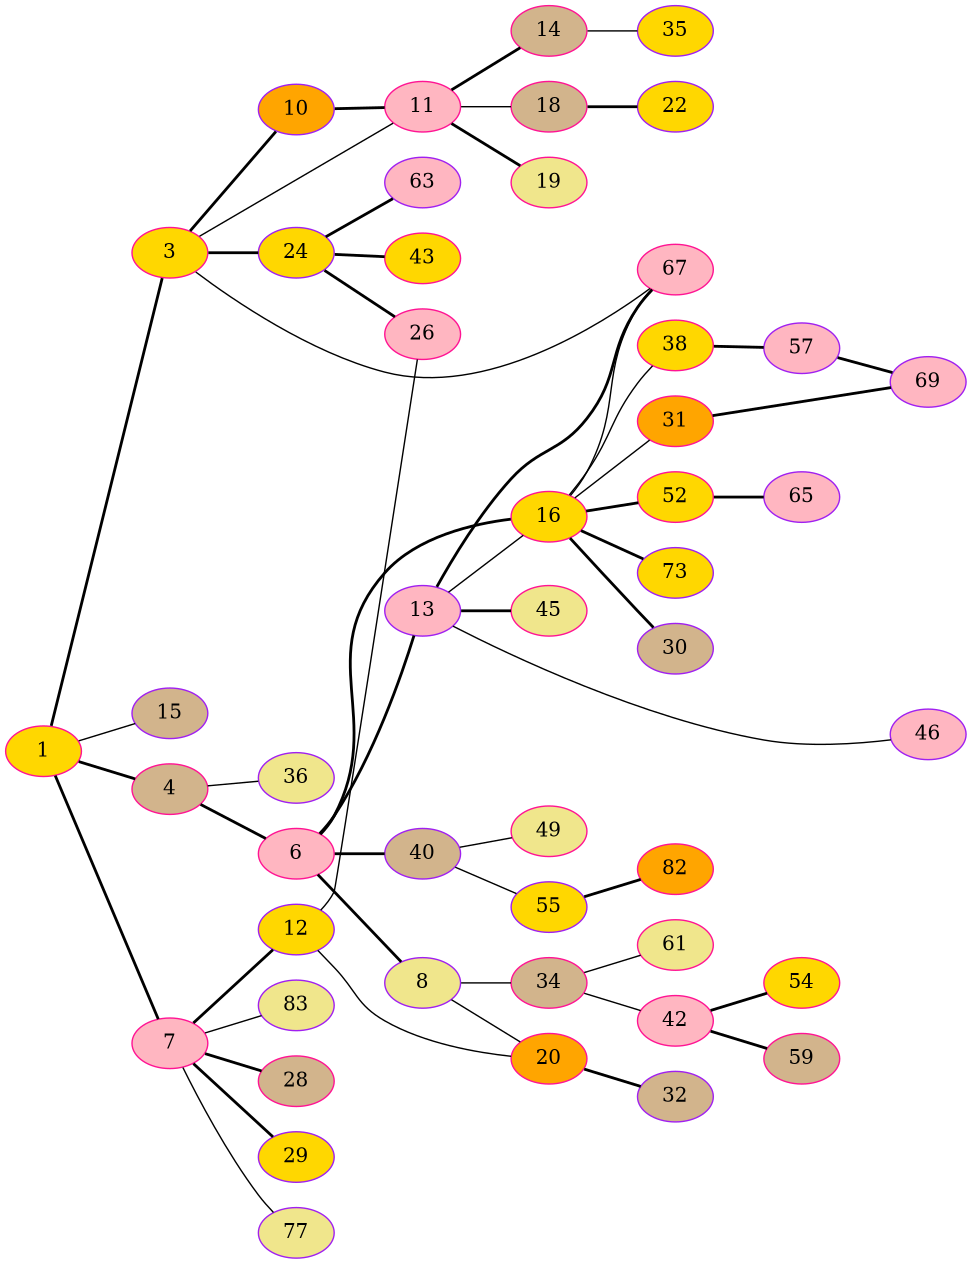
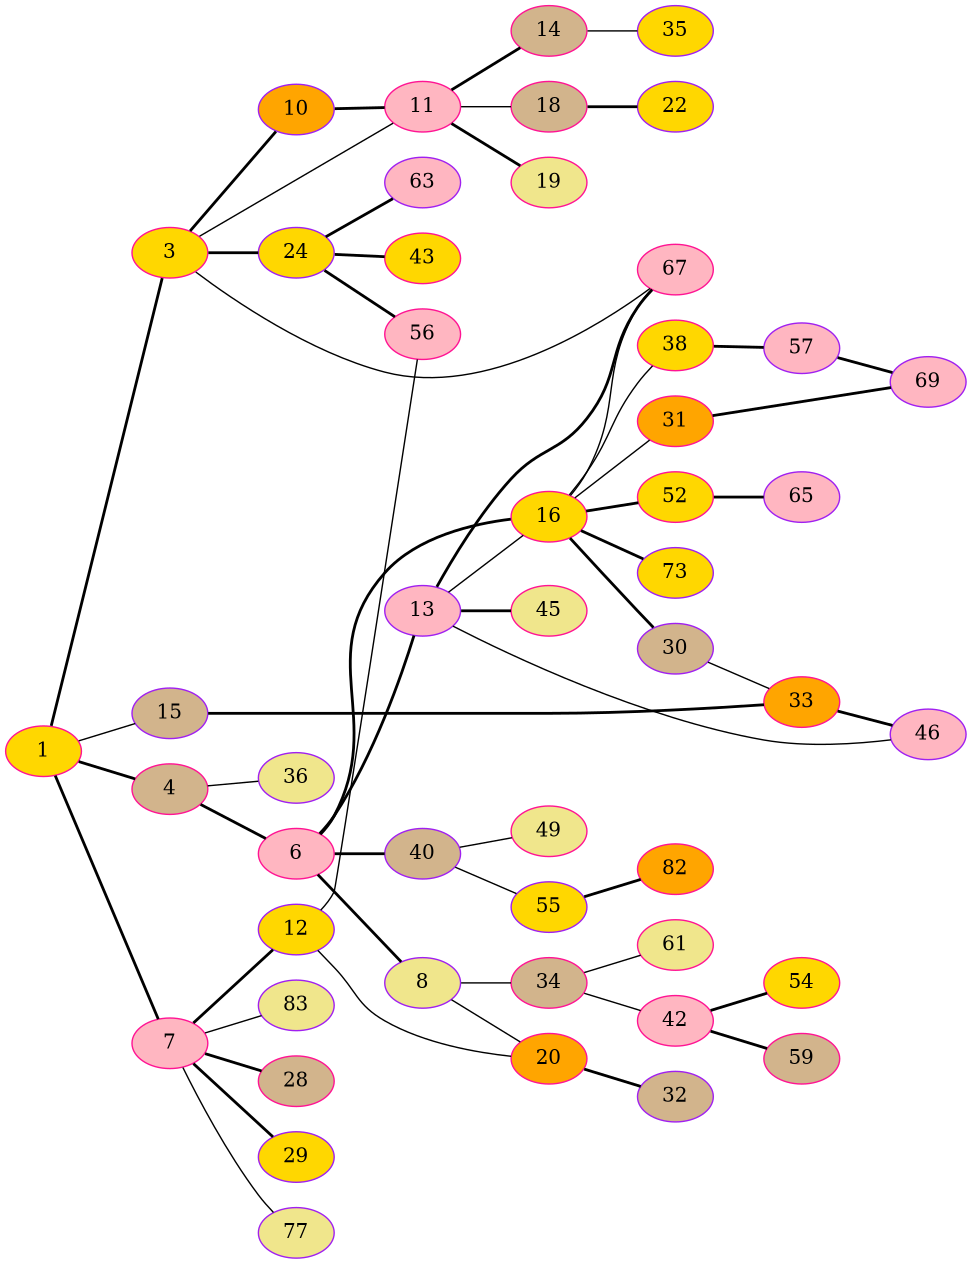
(423, 334) -> (423, 334)
none -> (802, 702)
